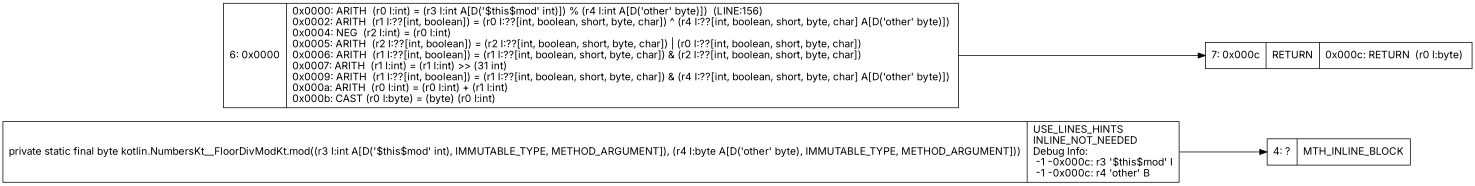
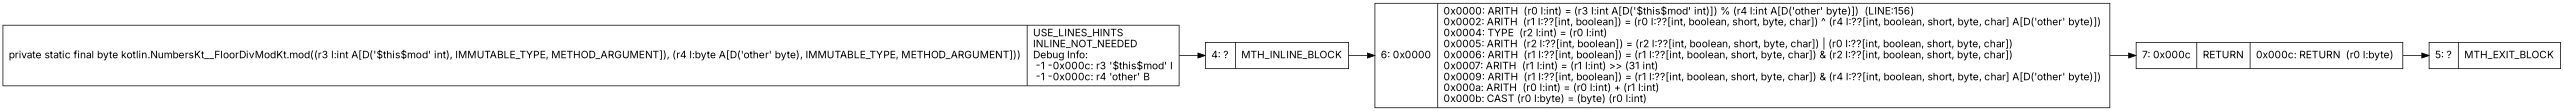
(373, 33) -> (1527, 33)
none -> (1358, 56)
none -> (2495, 56)
